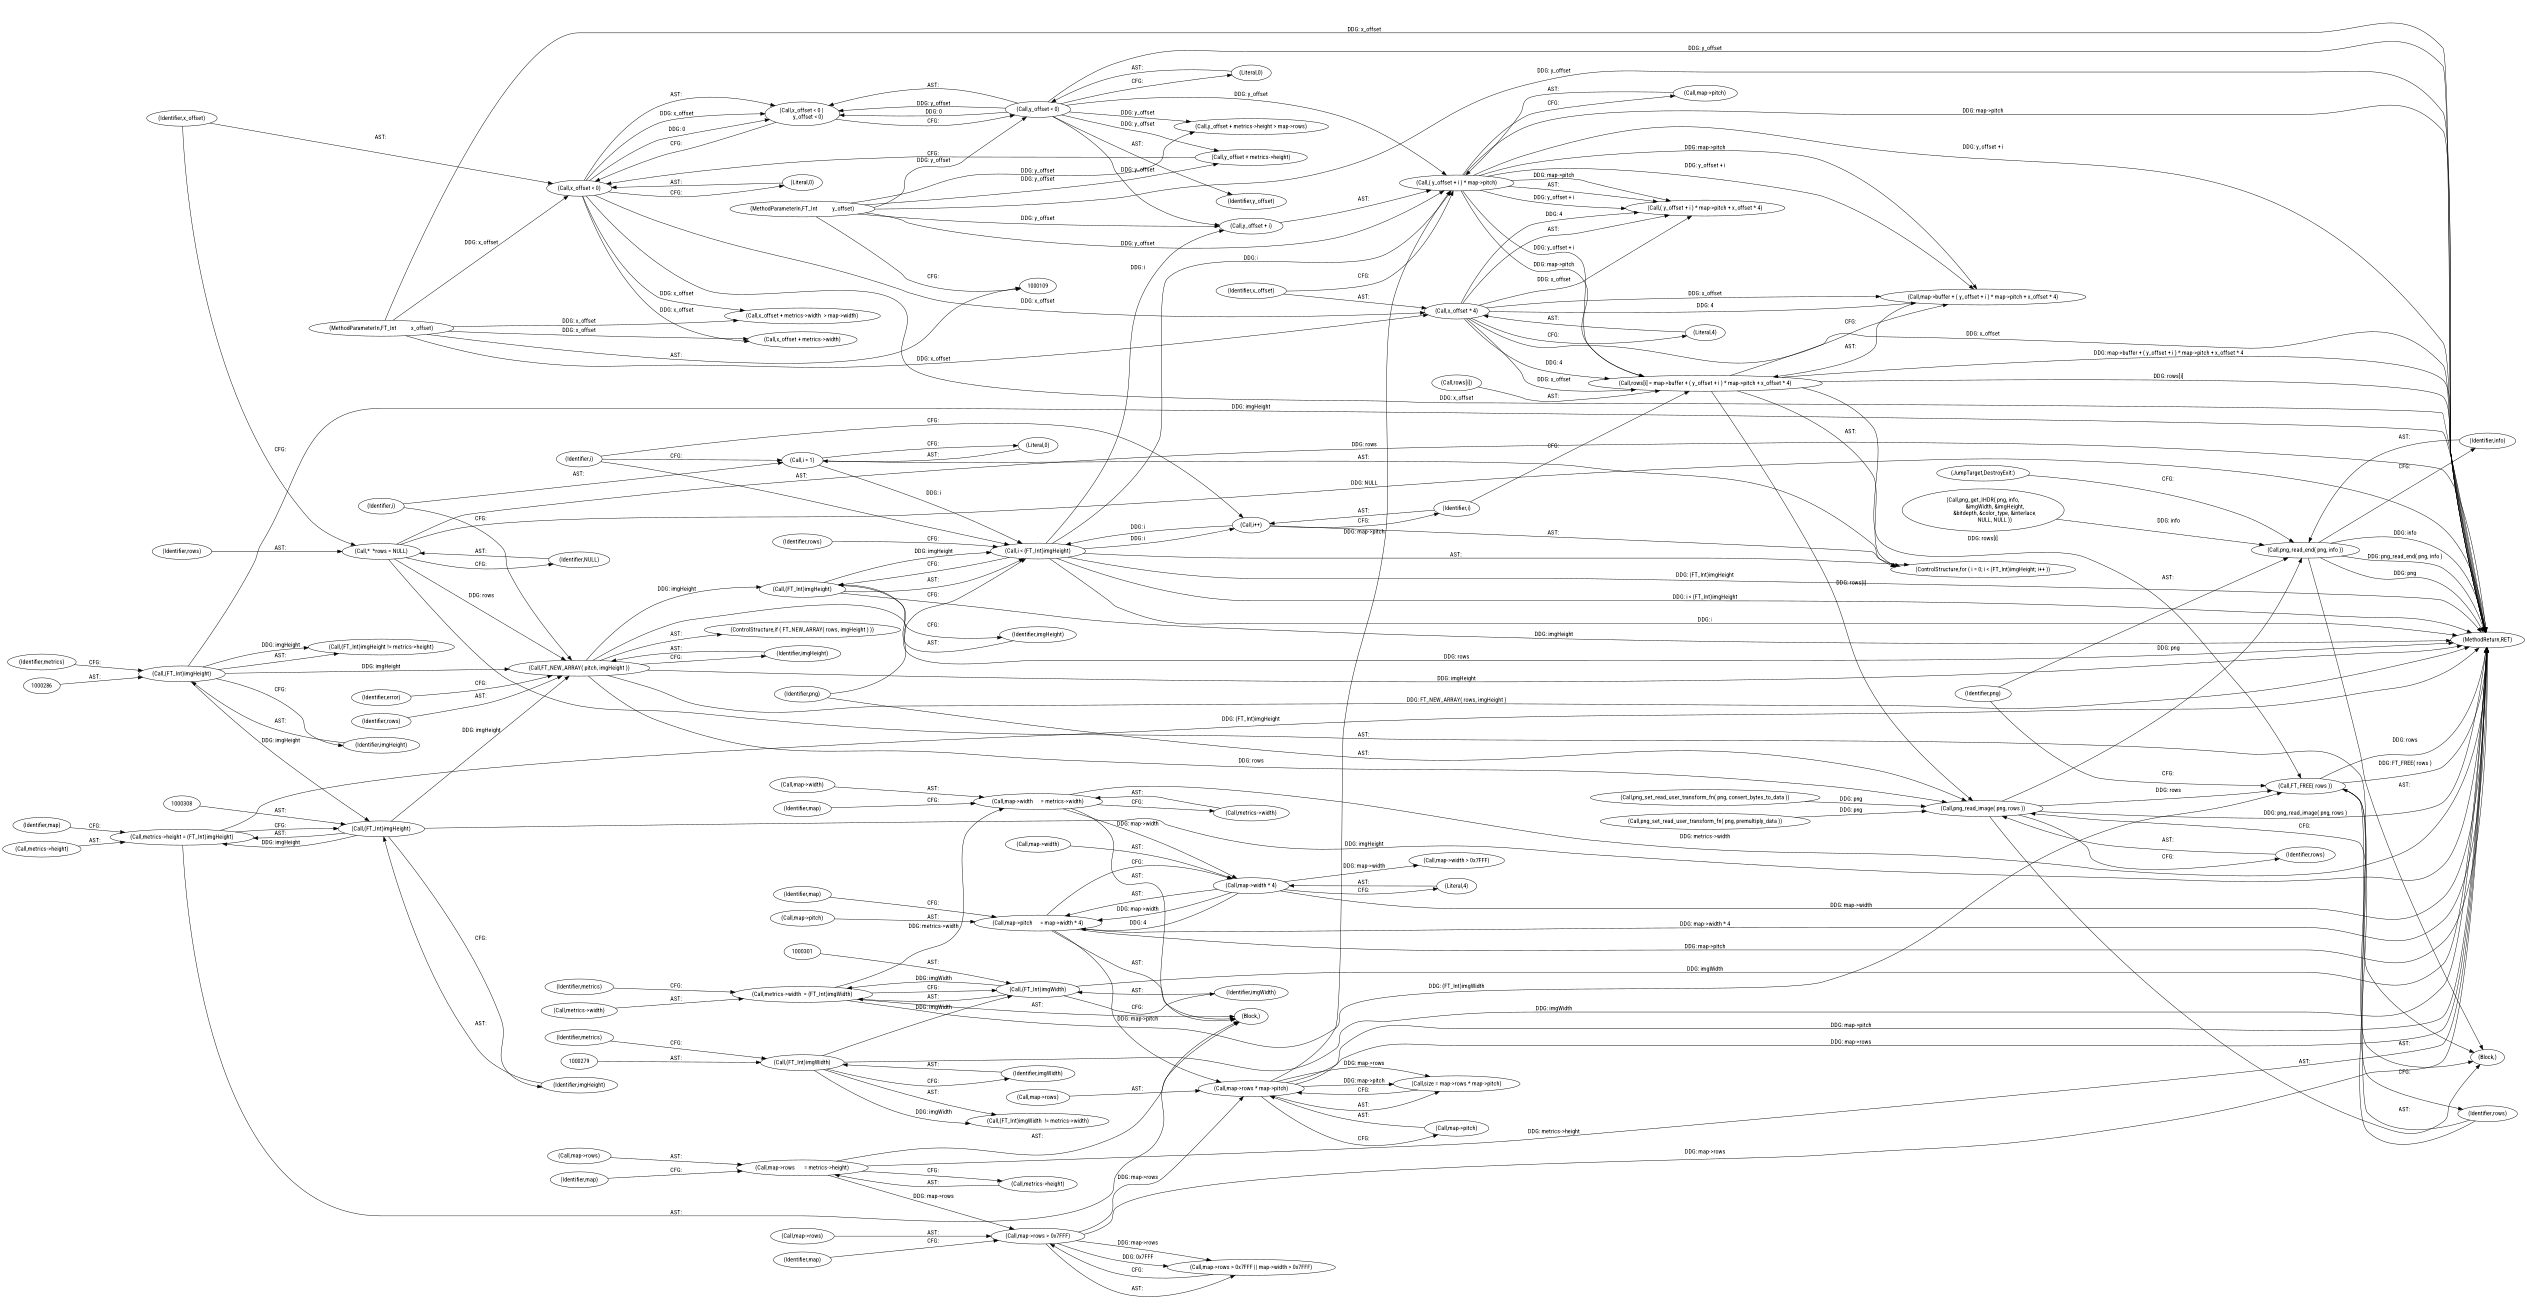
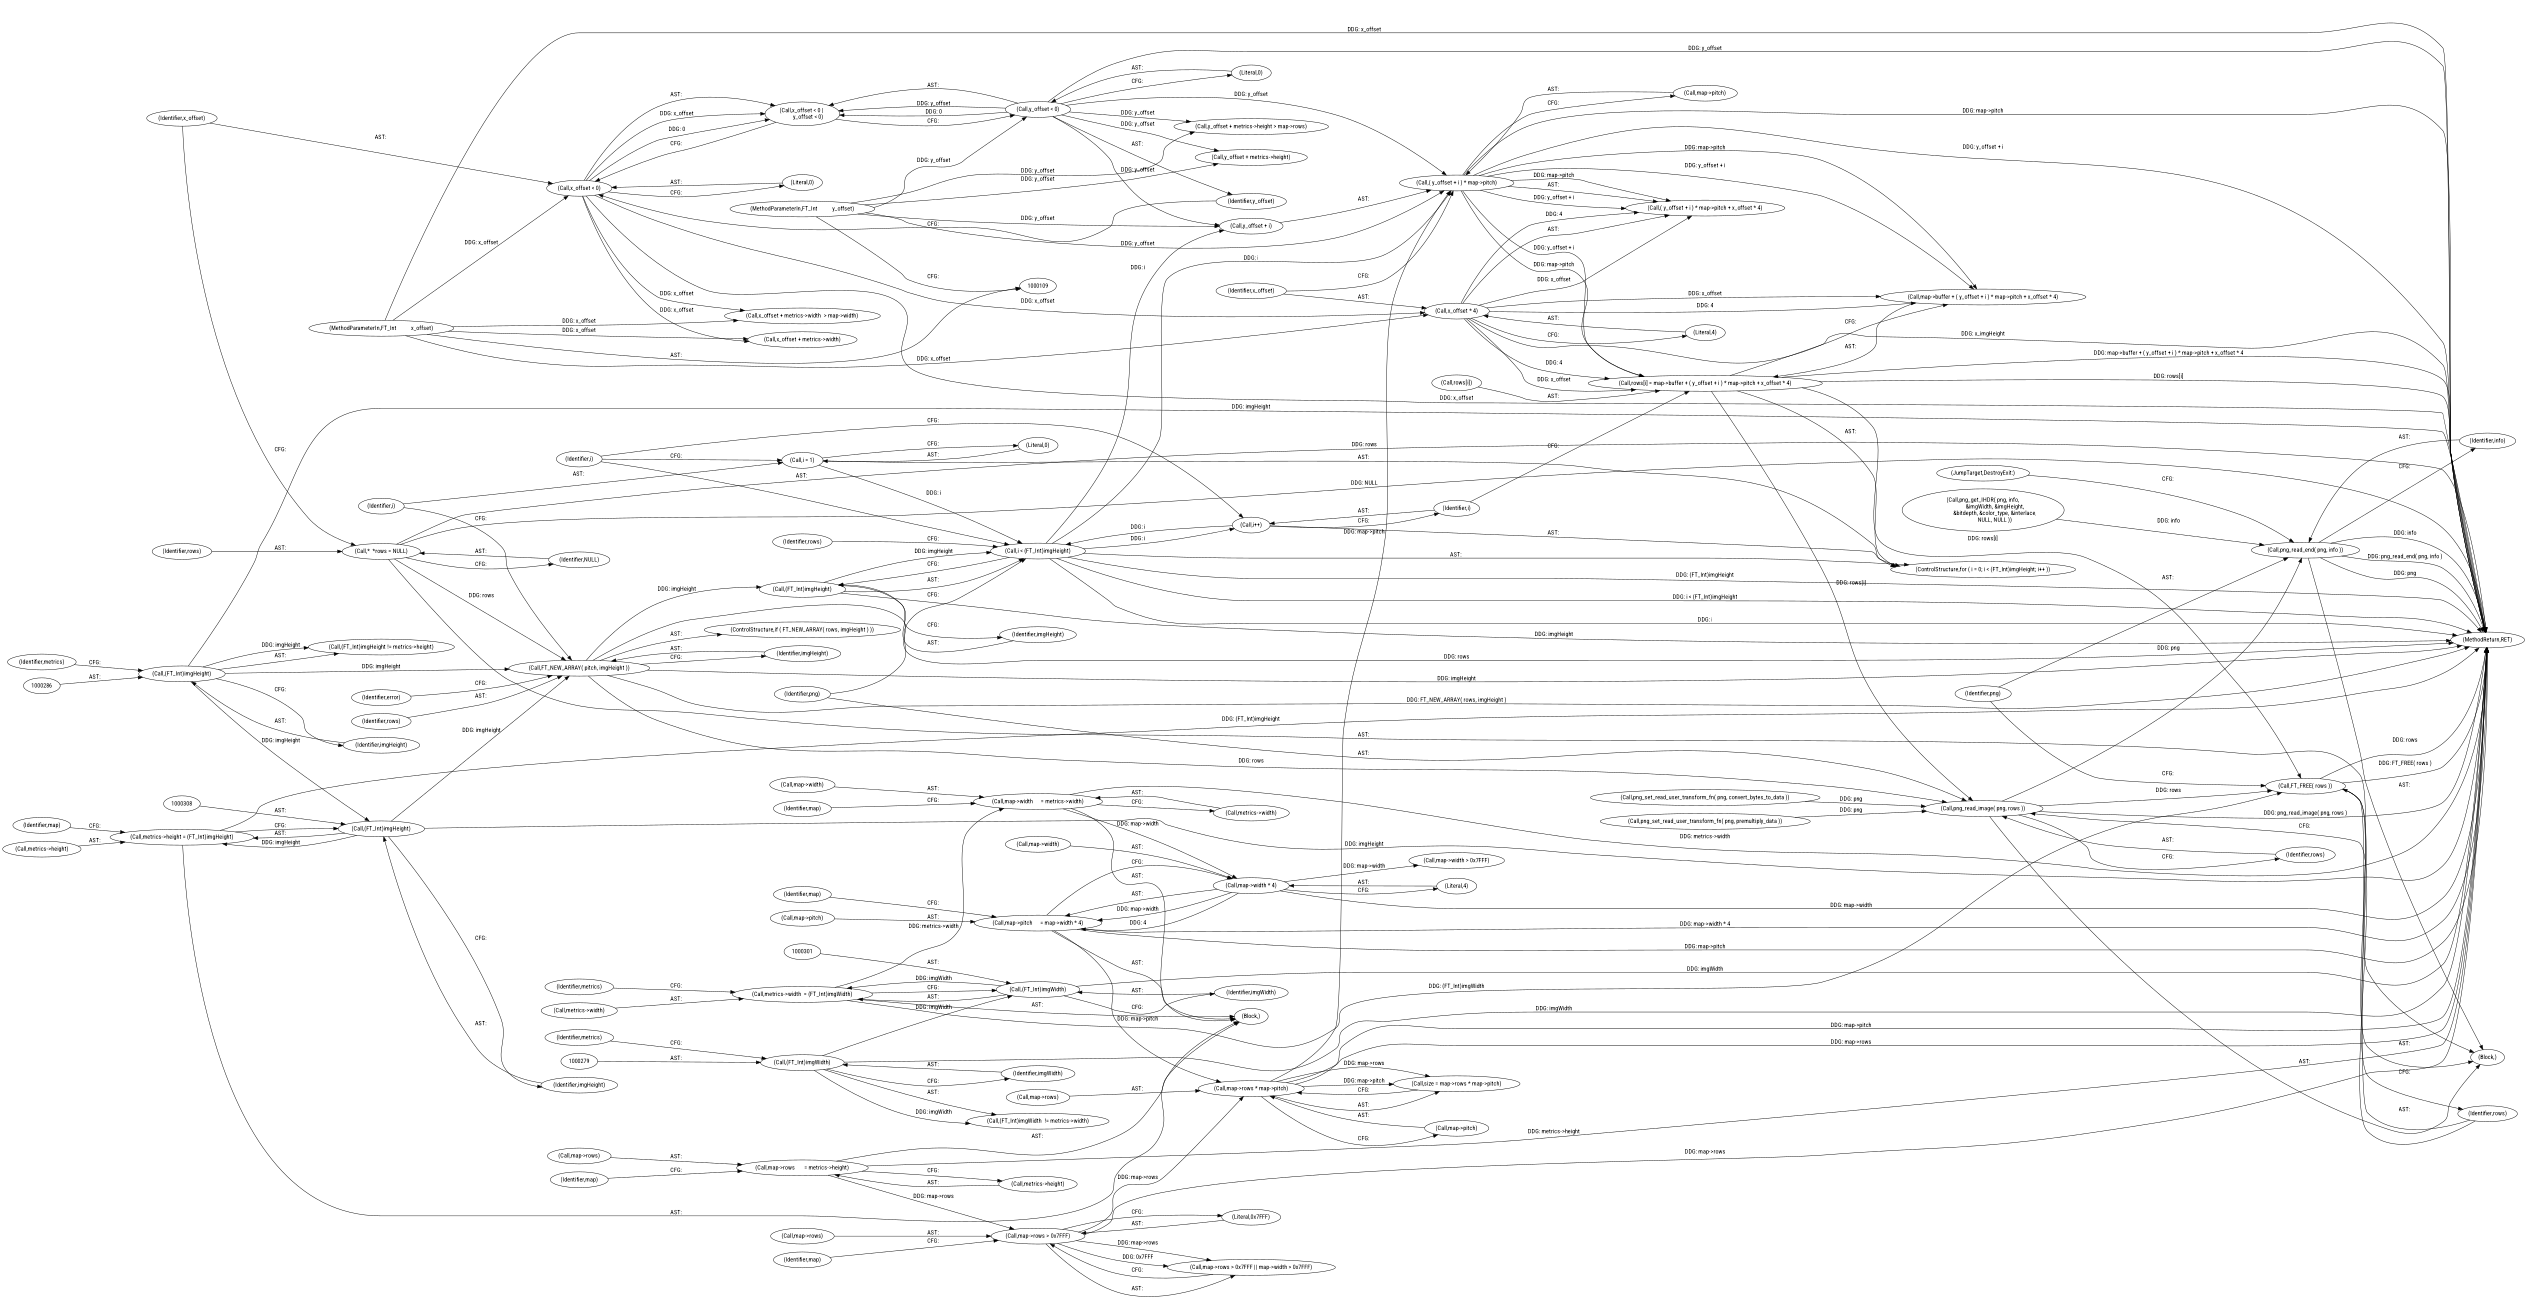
(1914, 72) -> none
(902, 157) -> (915, 228)
(1983, 334) -> (1983, 334)
none -> (1251, 1217)
